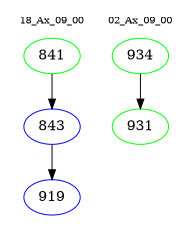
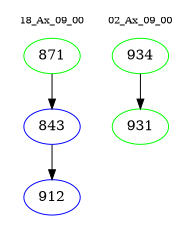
(52, 56) -> (52, 56)
(52, 197) -> (52, 197)
